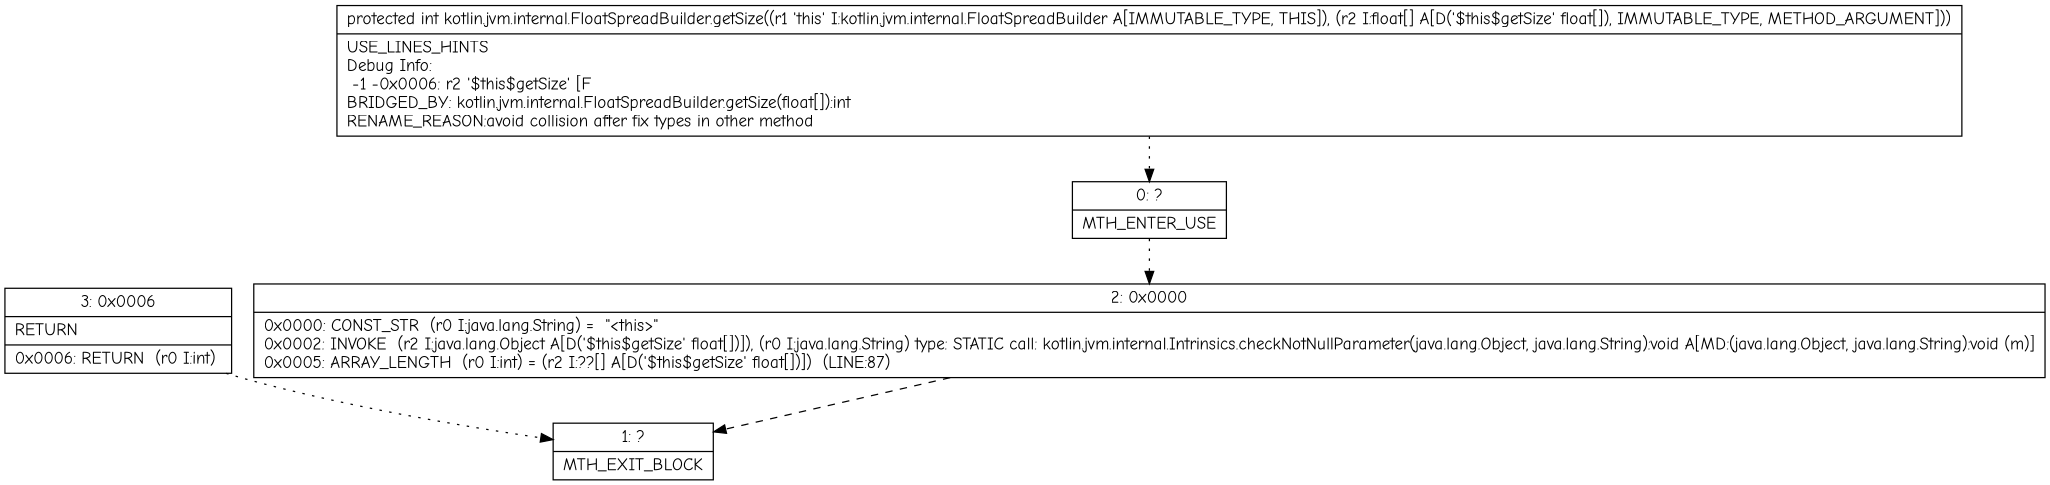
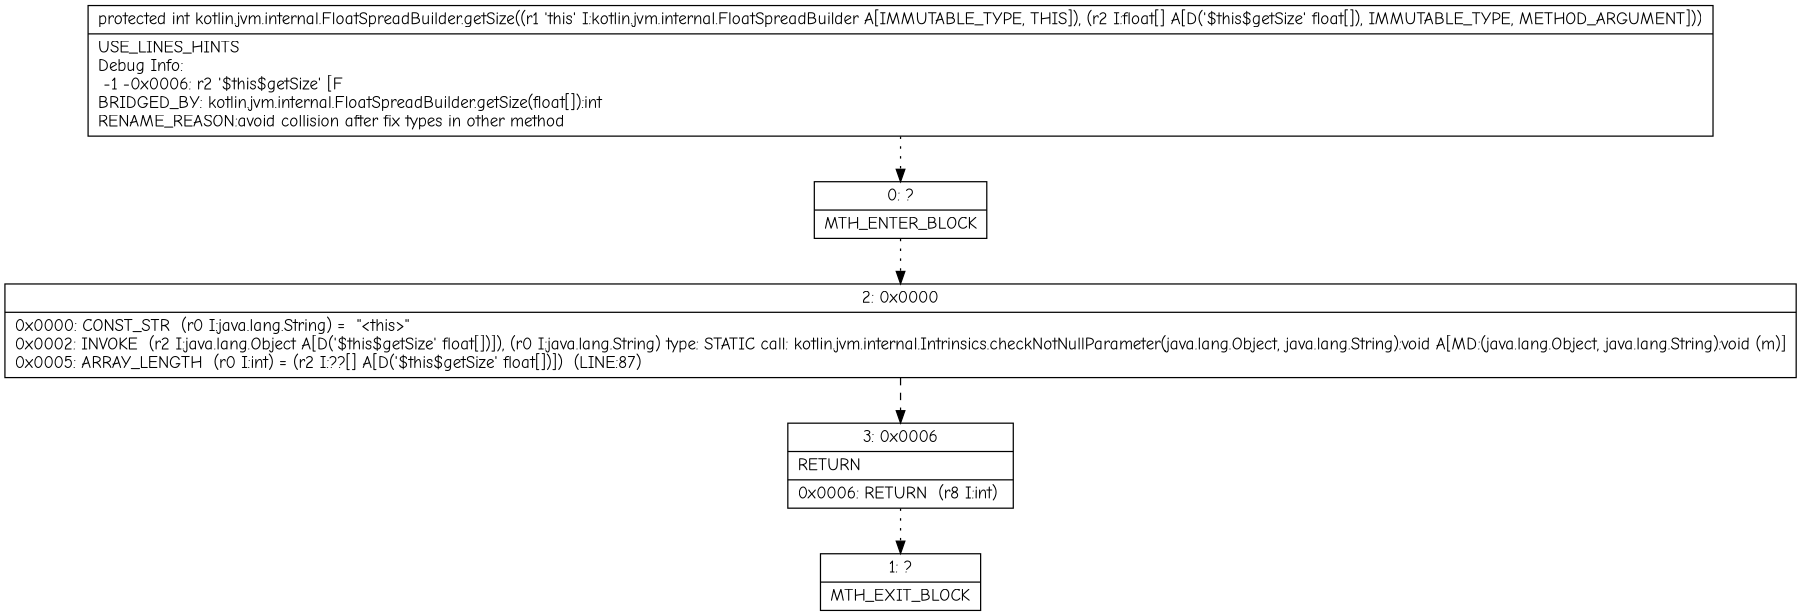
(1149, 224) -> (901, 224)
(118, 358) -> (901, 493)
(838, 403) -> (901, 394)
